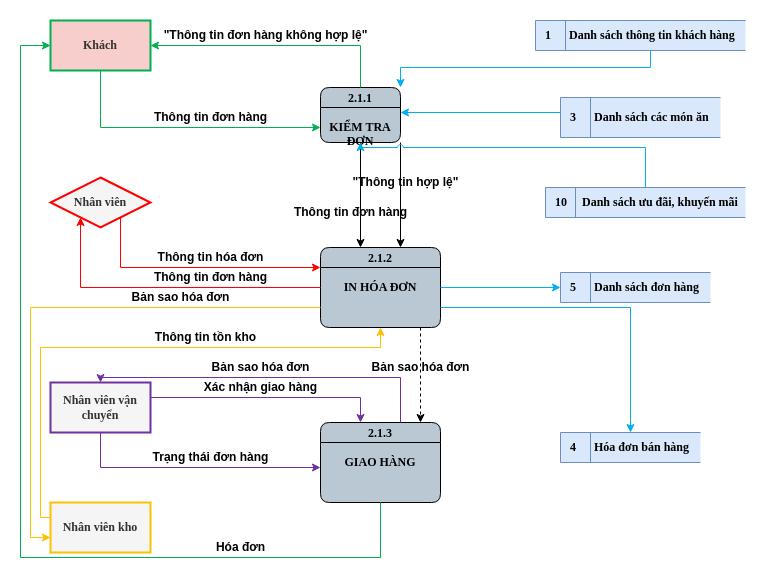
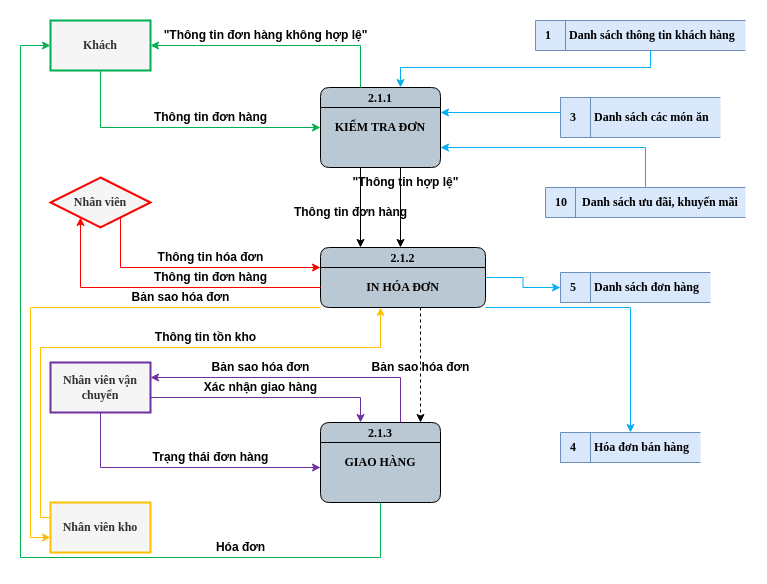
(101, 46) -> (101, 46)
(361, 115) -> (381, 128)
(381, 288) -> (403, 278)
(101, 408) -> (101, 388)
